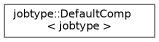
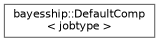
(80, 21) -> (80, 21)
